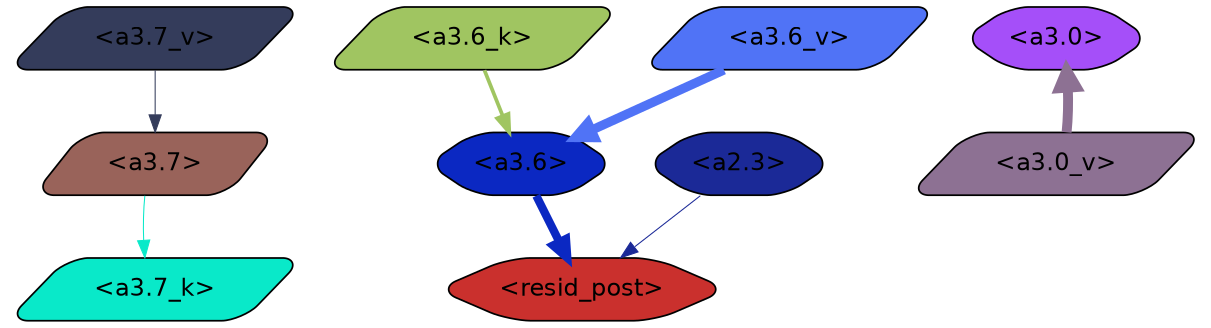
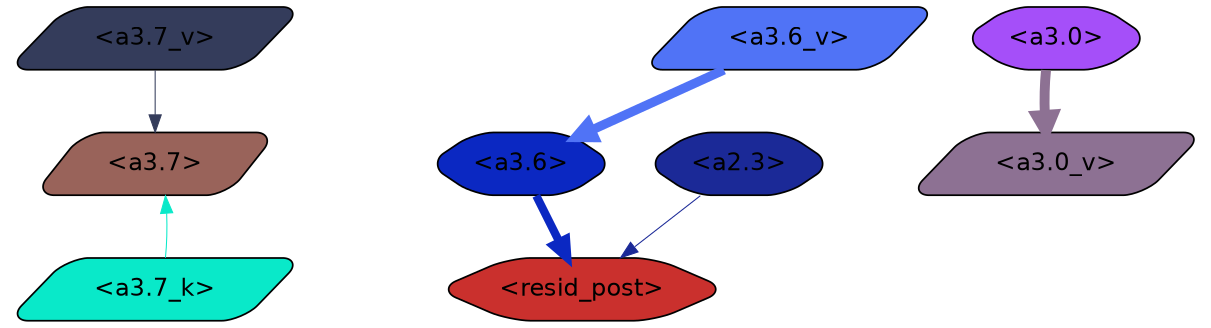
(472, 38) -> none
(1068, 110) -> (1045, 93)
(144, 218) -> (167, 236)
